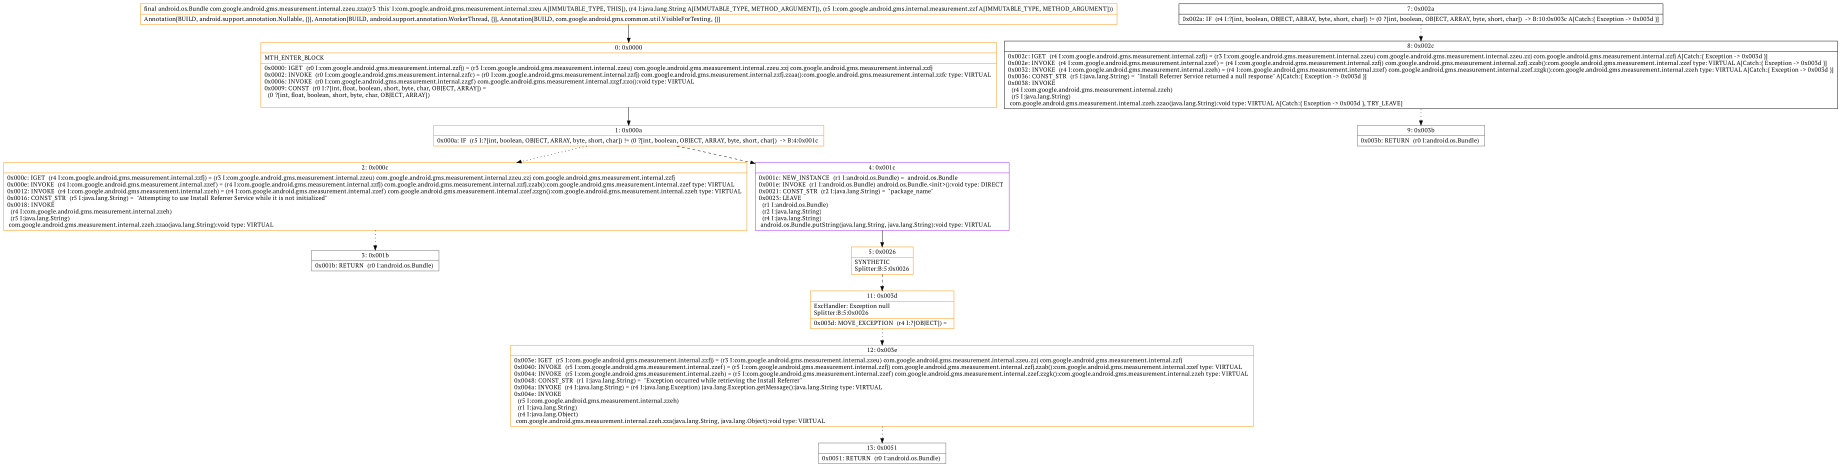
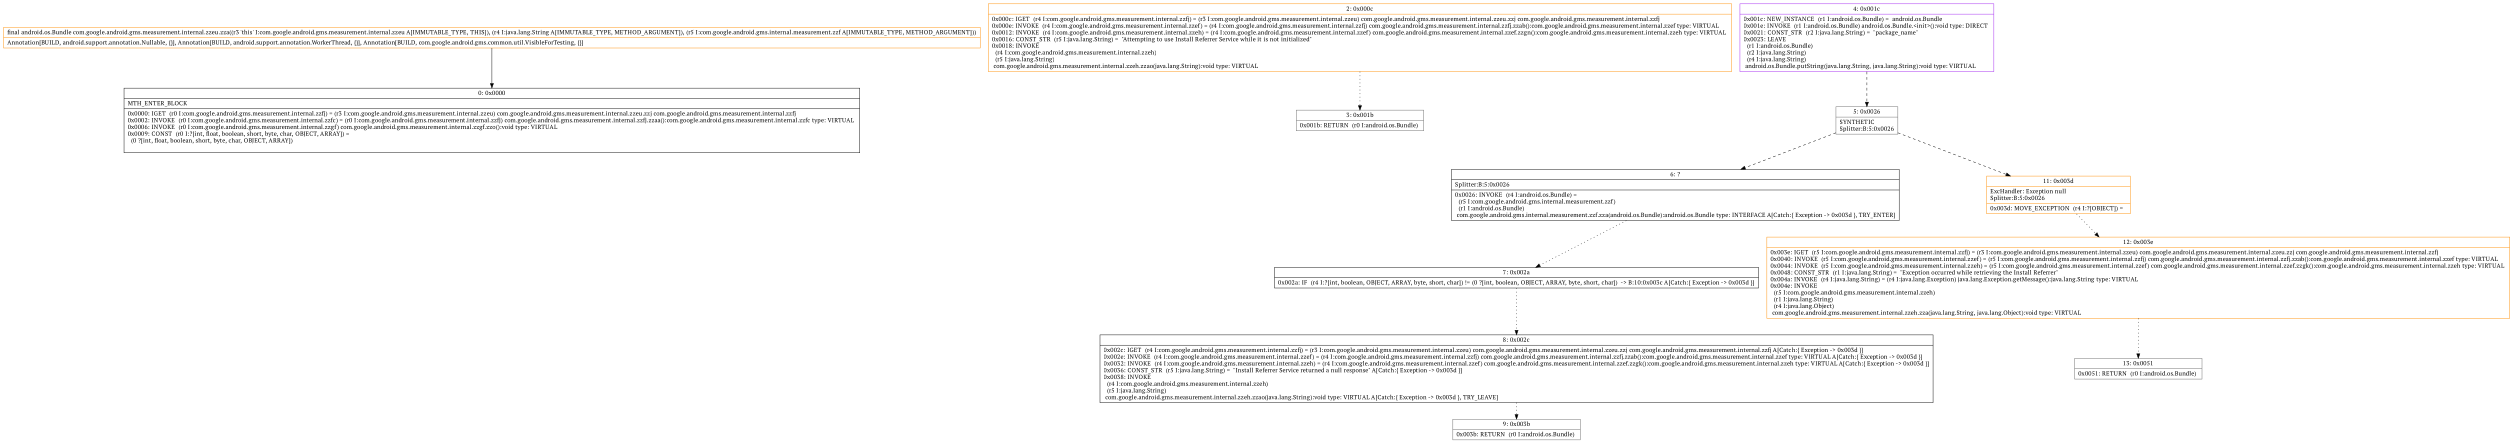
(629, 75) -> (492, 120)
(629, 136) -> none
none -> (1675, 195)
(882, 236) -> (1867, 87)
(882, 261) -> (1867, 120)
